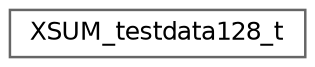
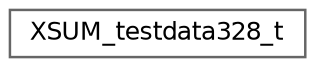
(158, 34) -> (158, 34)
